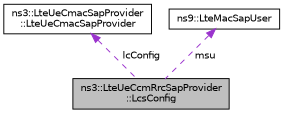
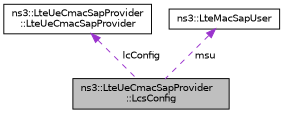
(224, 19) -> (224, 19)
(151, 94) -> (151, 94)
